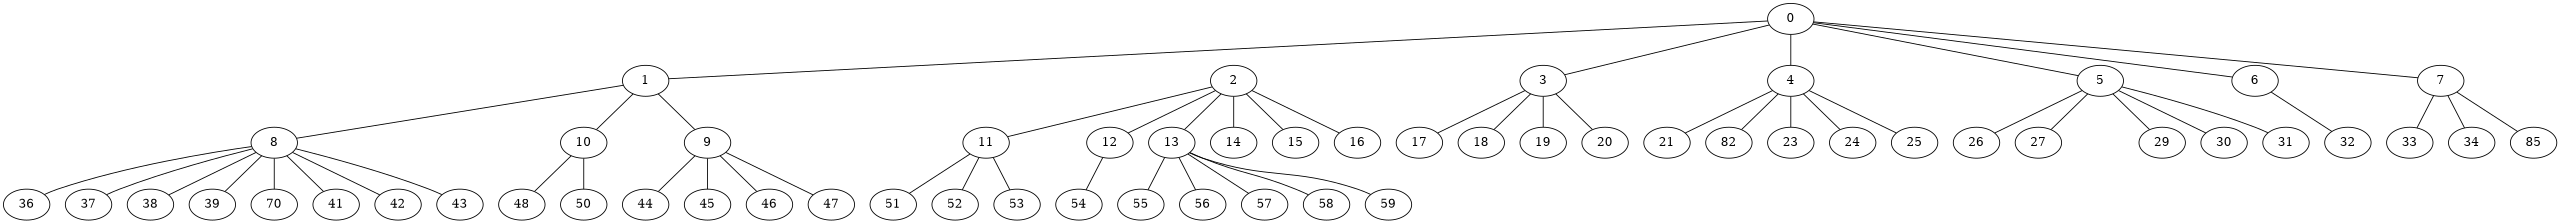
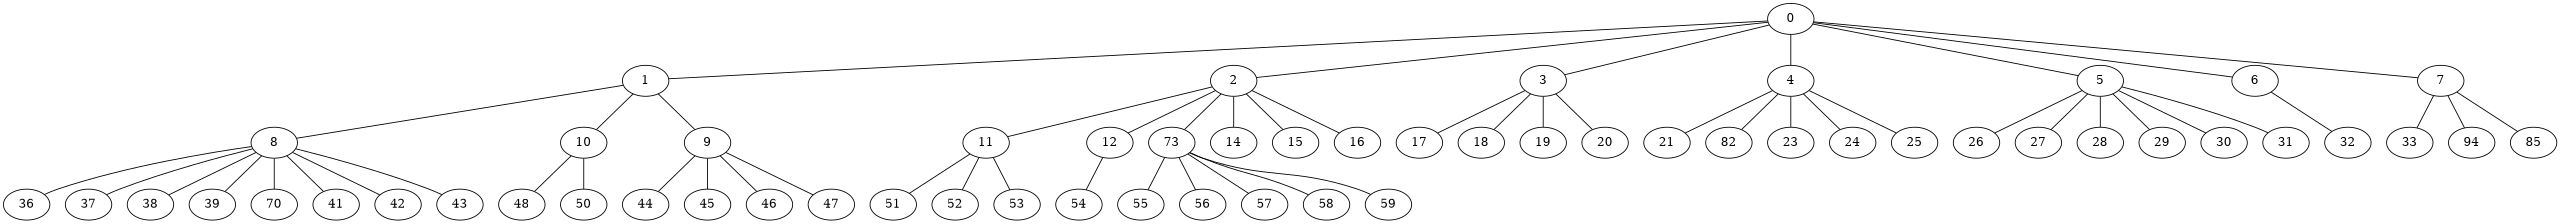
none -> (1512, 50)
(1172, 143) -> (1172, 143)
none -> (2100, 143)
(2472, 143) -> (2472, 143)
